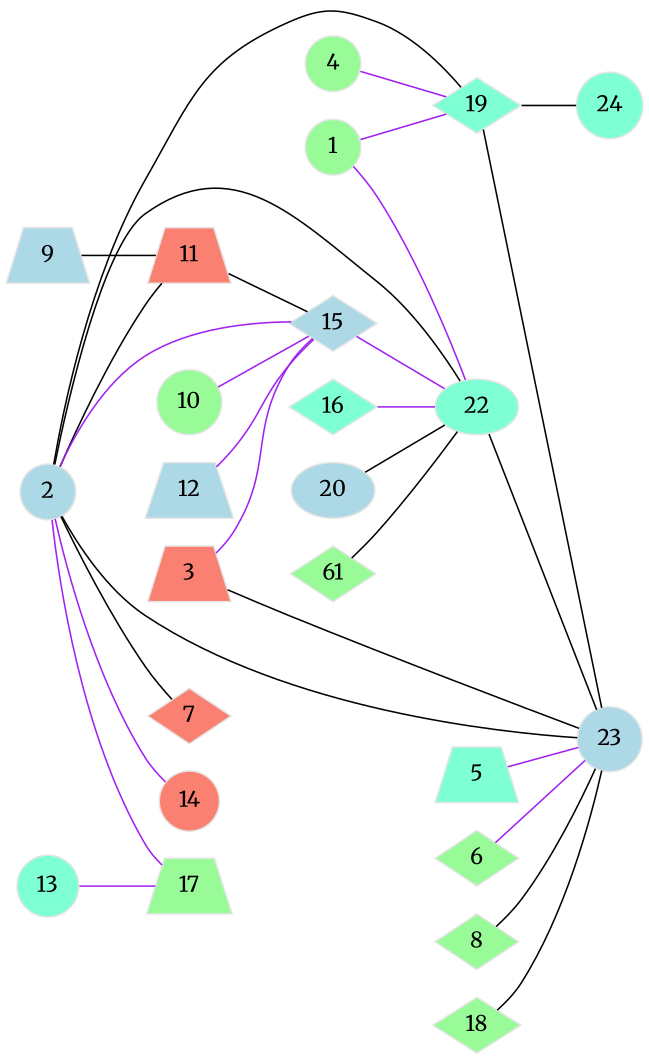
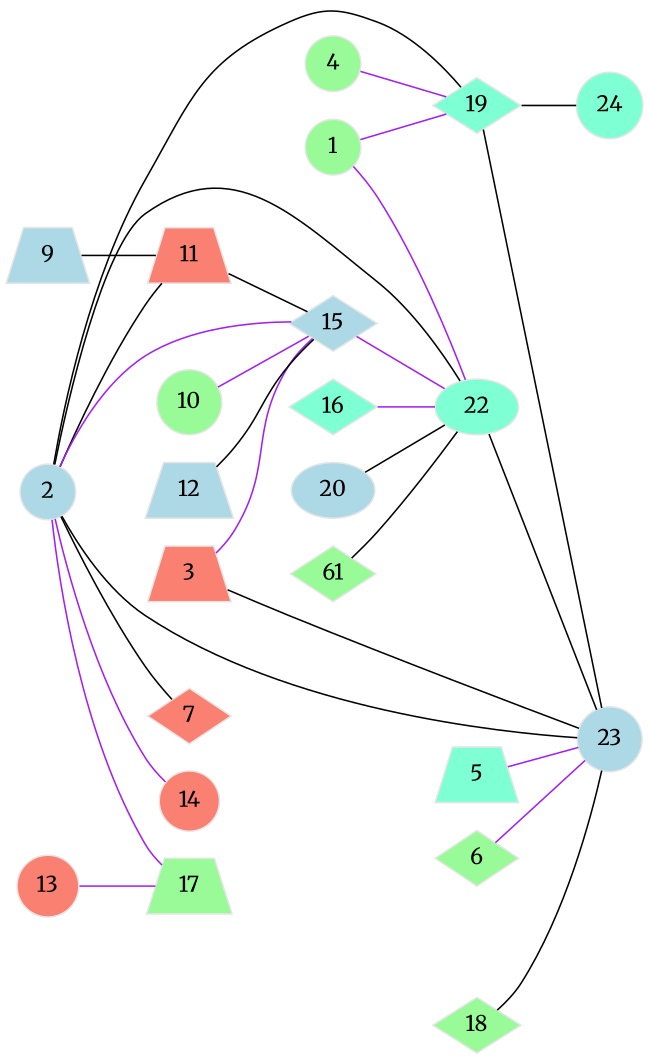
(258, 413) -> (258, 413)
(48, 886) -> (48, 886)
(477, 942) -> none
